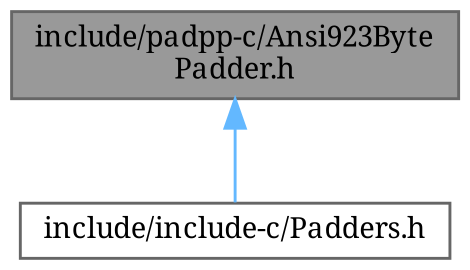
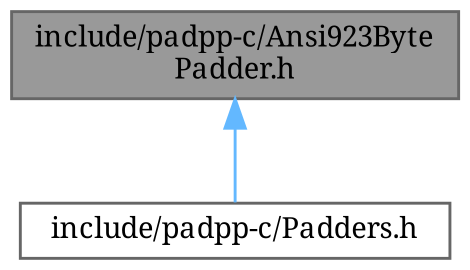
(235, 231) -> (235, 231)
